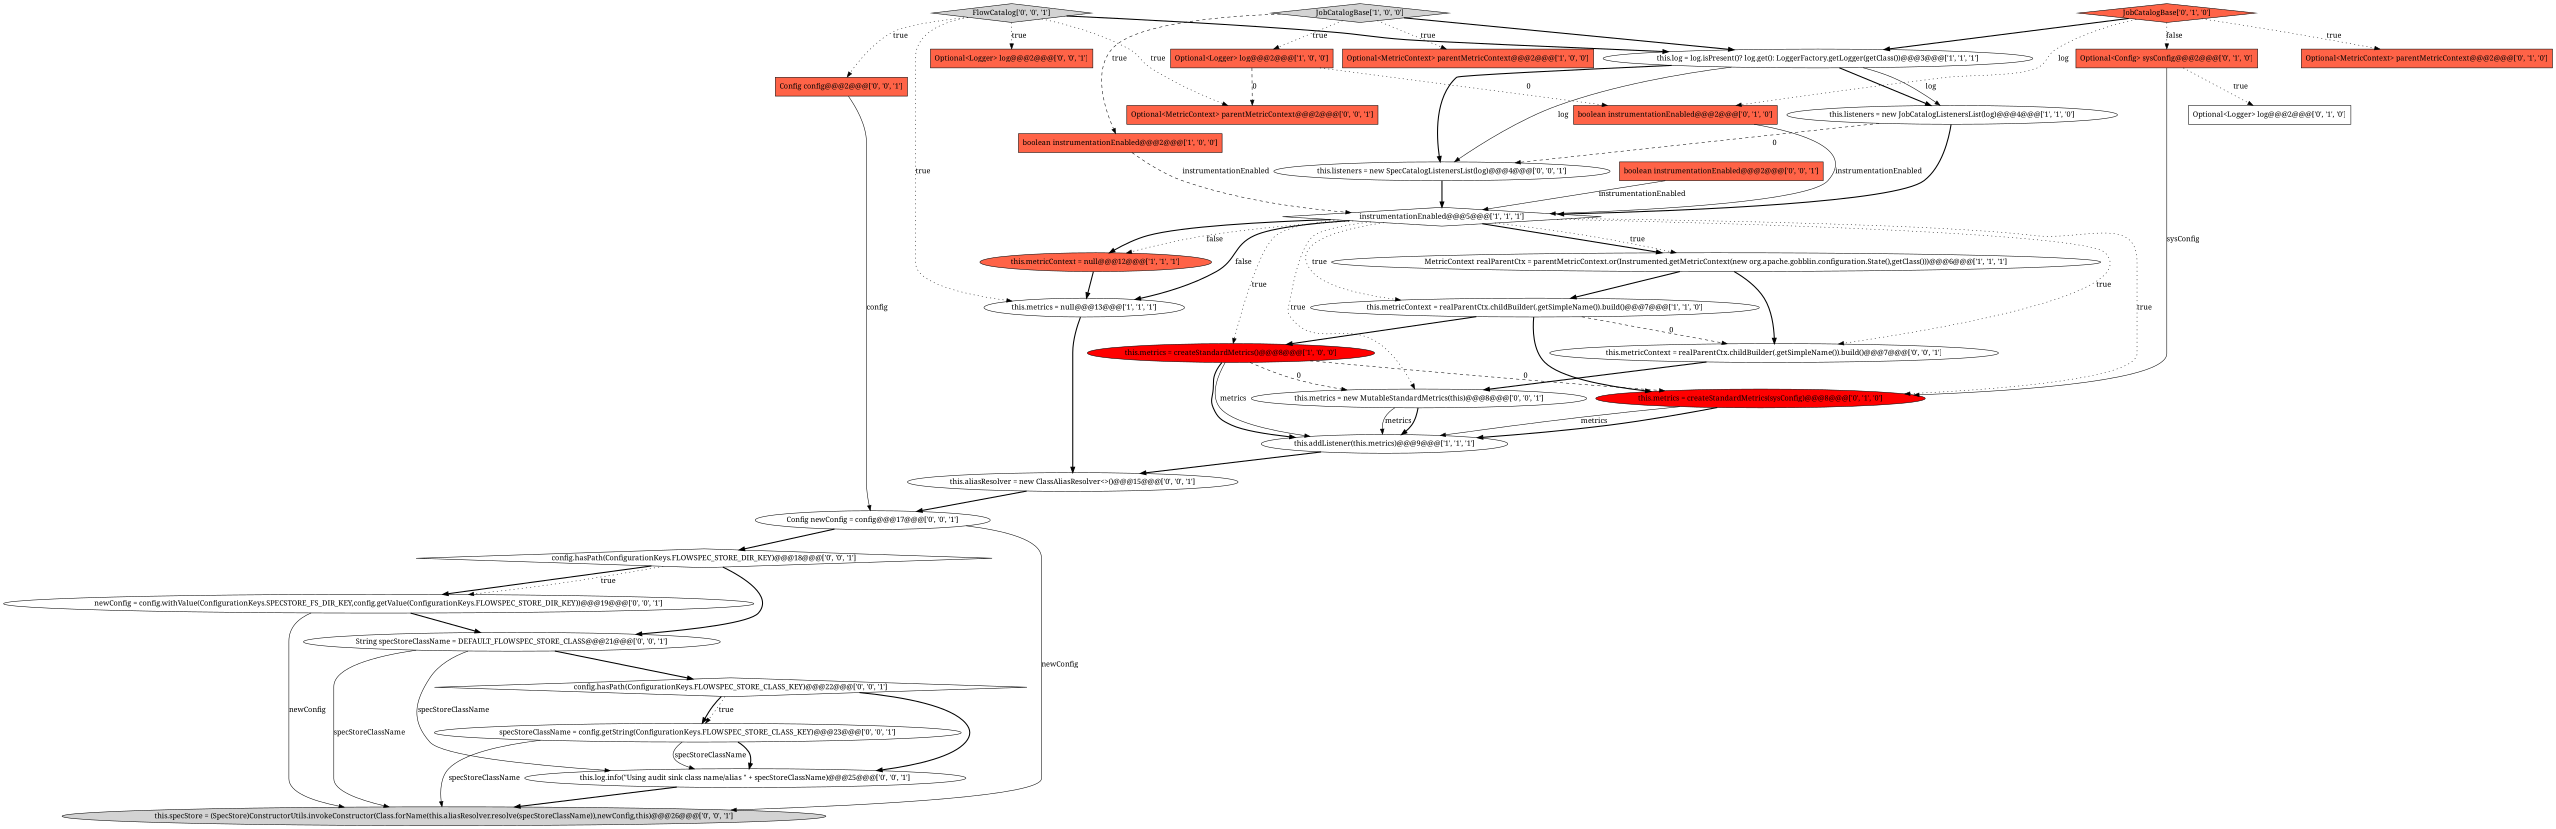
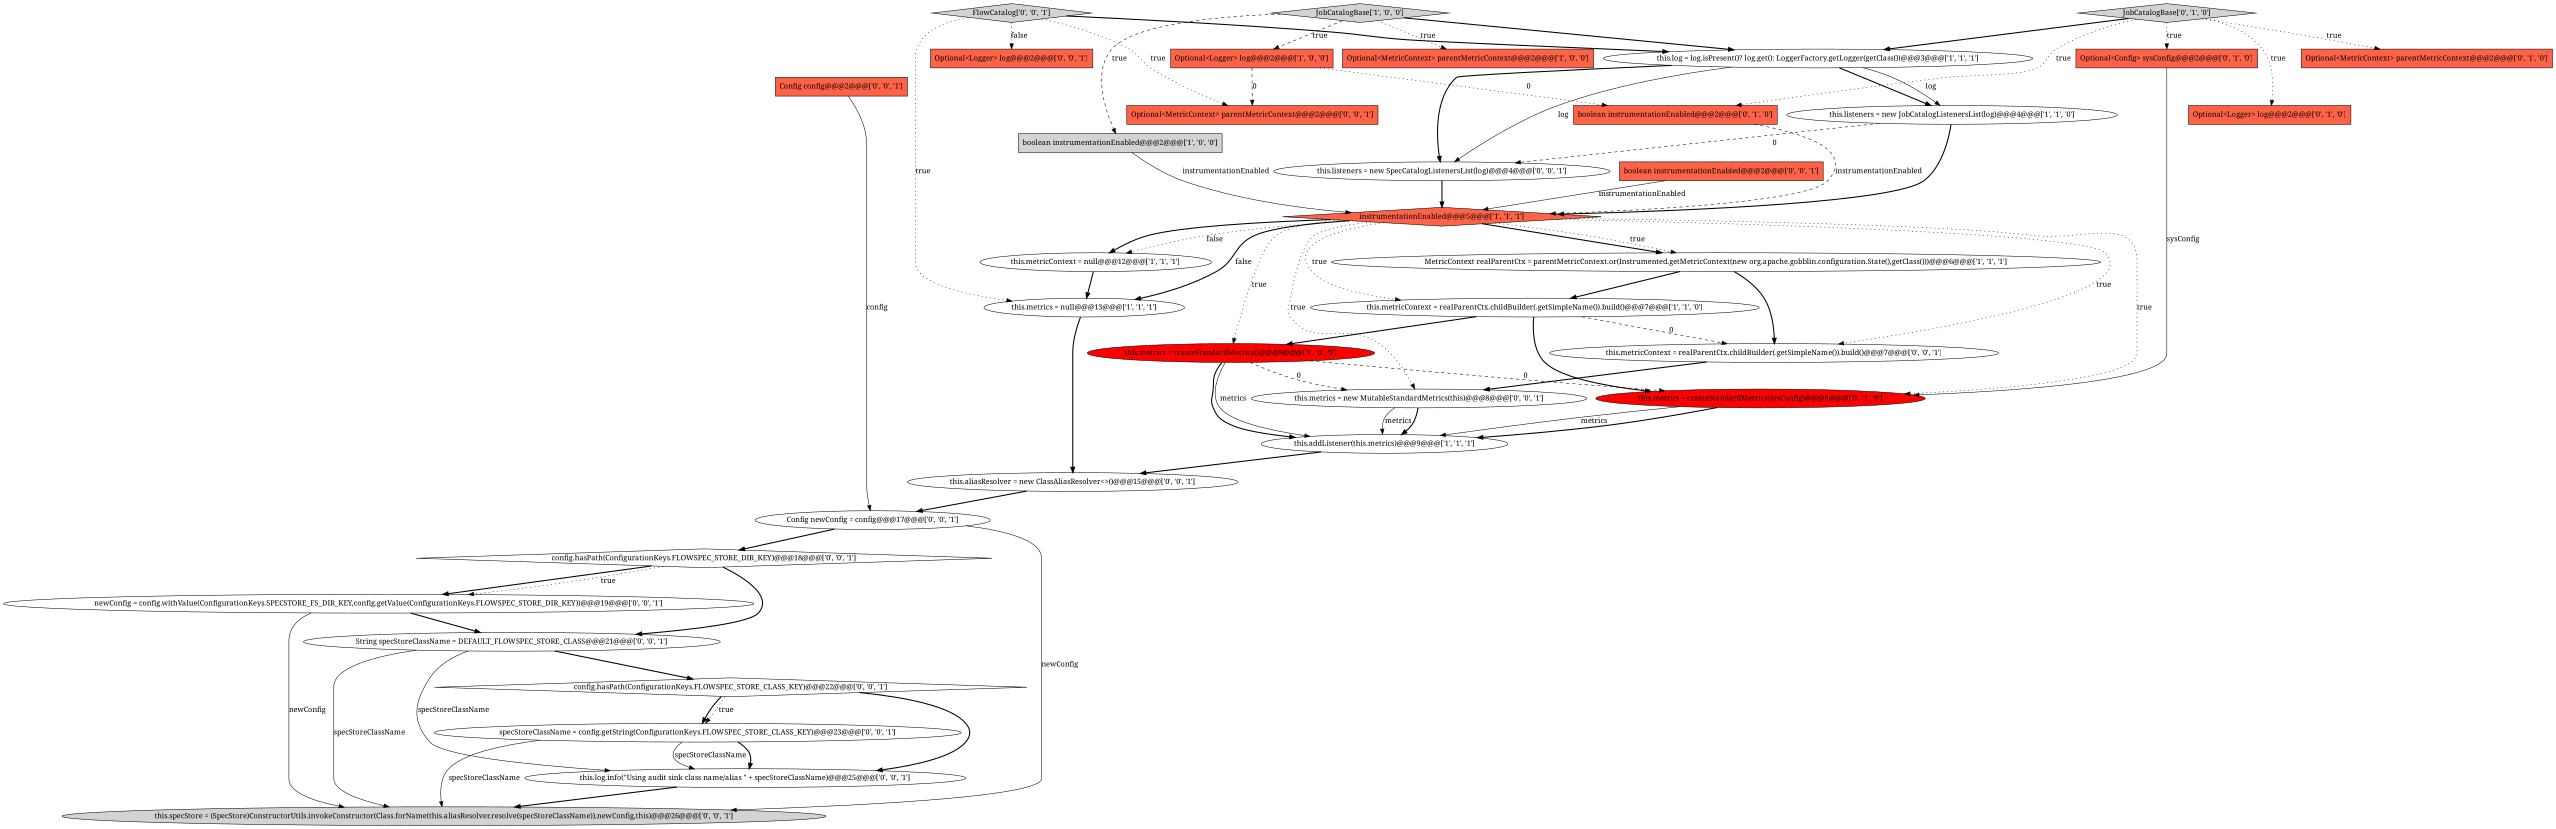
(2167, 13) -> (2167, 13)
(901, 29) -> none
(1311, 34) -> (1311, 34)
(1019, 36) -> (1019, 36)
(2174, 36) -> (2174, 36)
(2064, 58) -> (2064, 58)
(2216, 85) -> (2258, 45)
(2270, 115) -> (2270, 115)
(1120, 143) -> (1120, 143)
(1235, 195) -> (1235, 195)
(1750, 200) -> (1750, 200)
(1442, 217) -> (1442, 217)
(1096, 262) -> (1096, 262)
